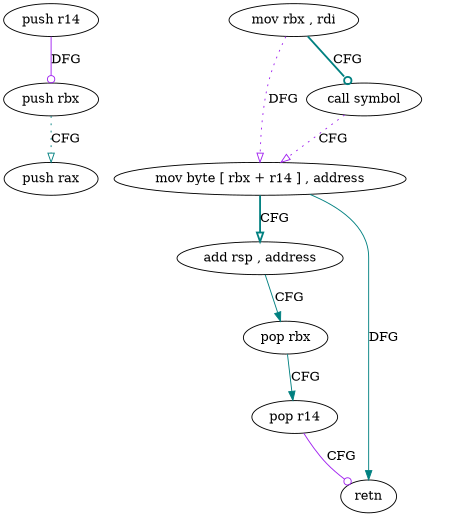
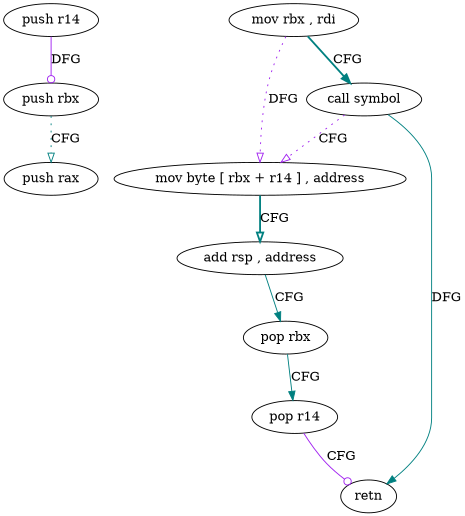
(326, 56) -> (326, 56)
(369, 318) -> (432, 295)
